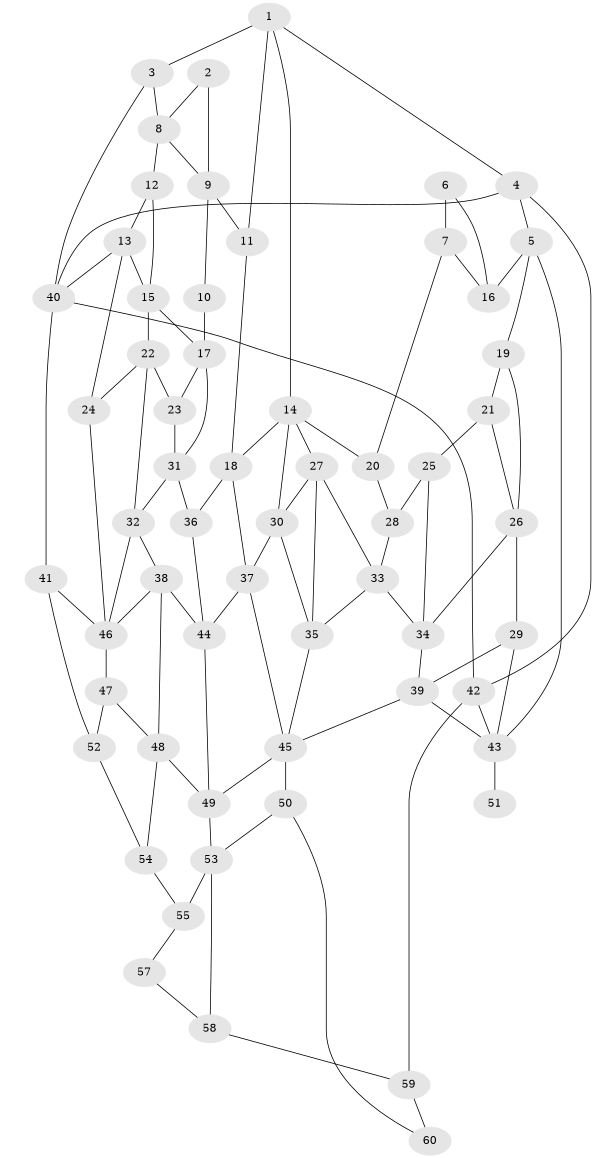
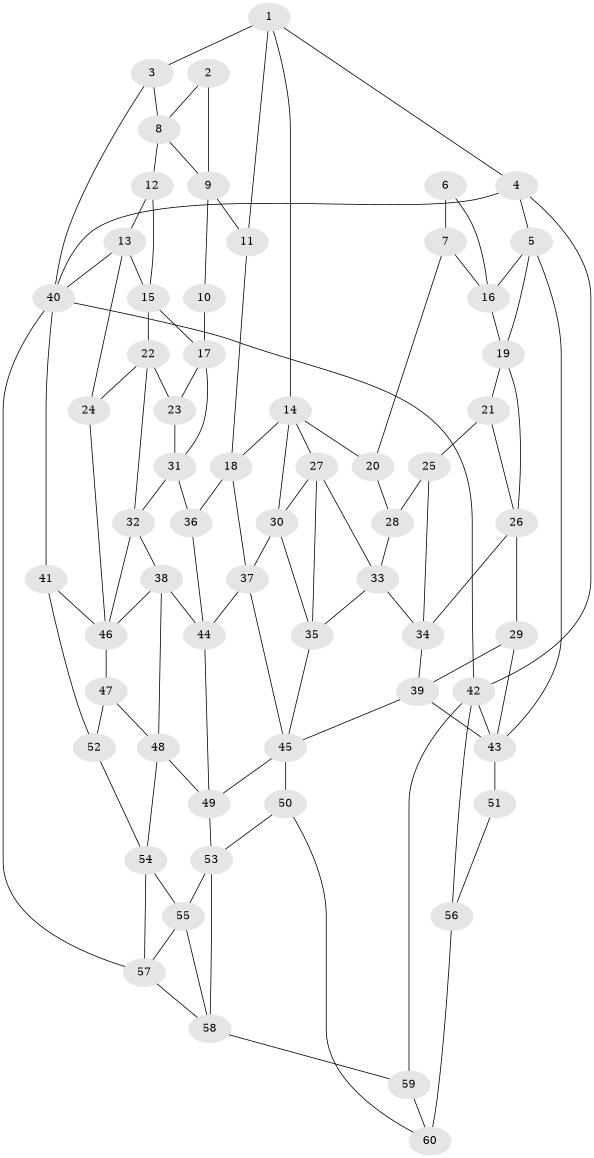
none -> (496, 326)
none -> (3, 667)
none -> (145, 916)
none -> (452, 916)
none -> (197, 973)
